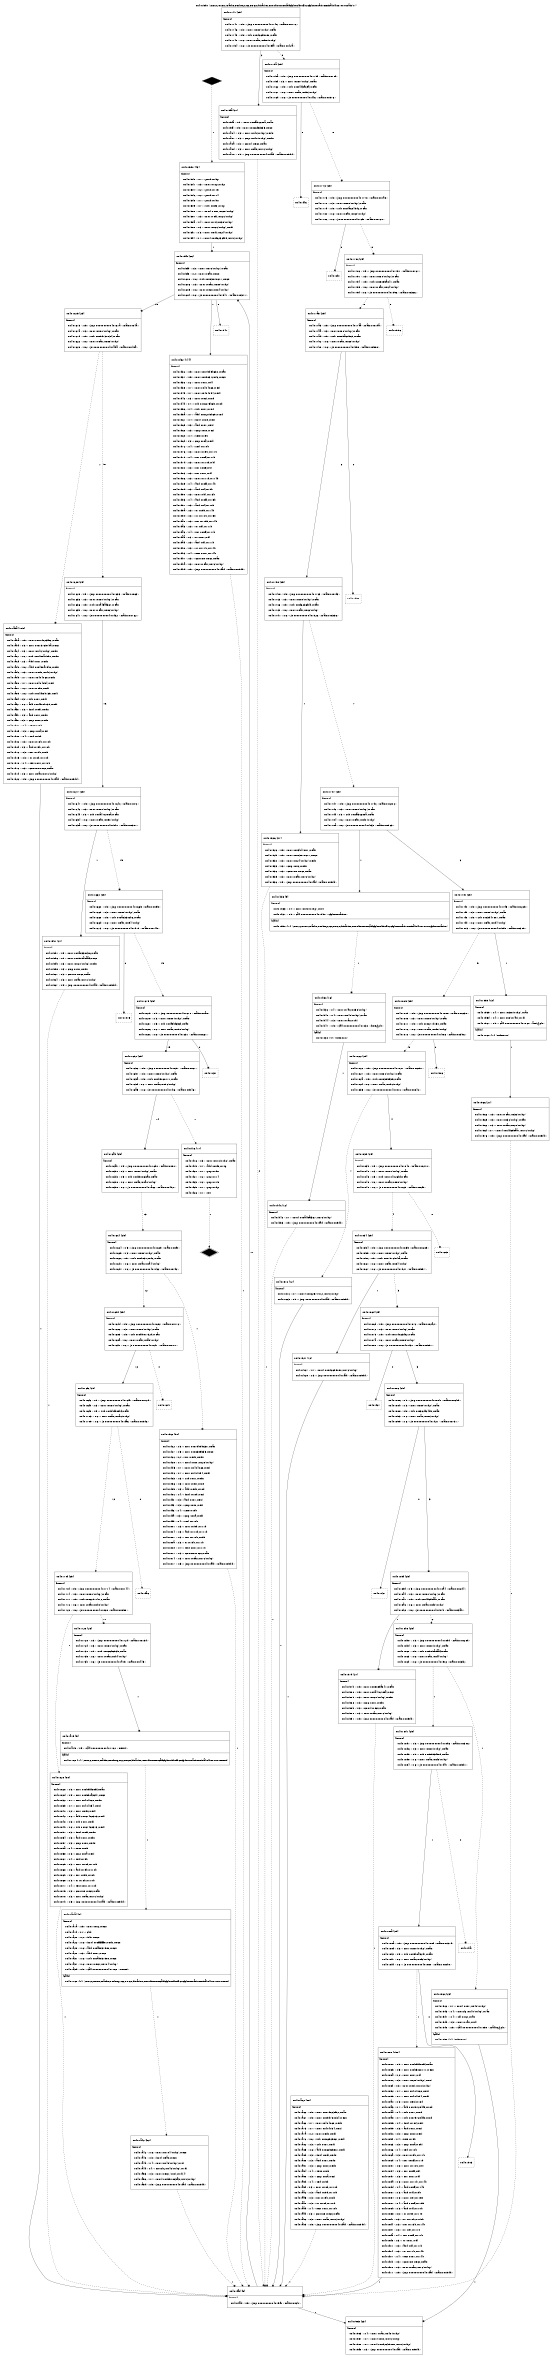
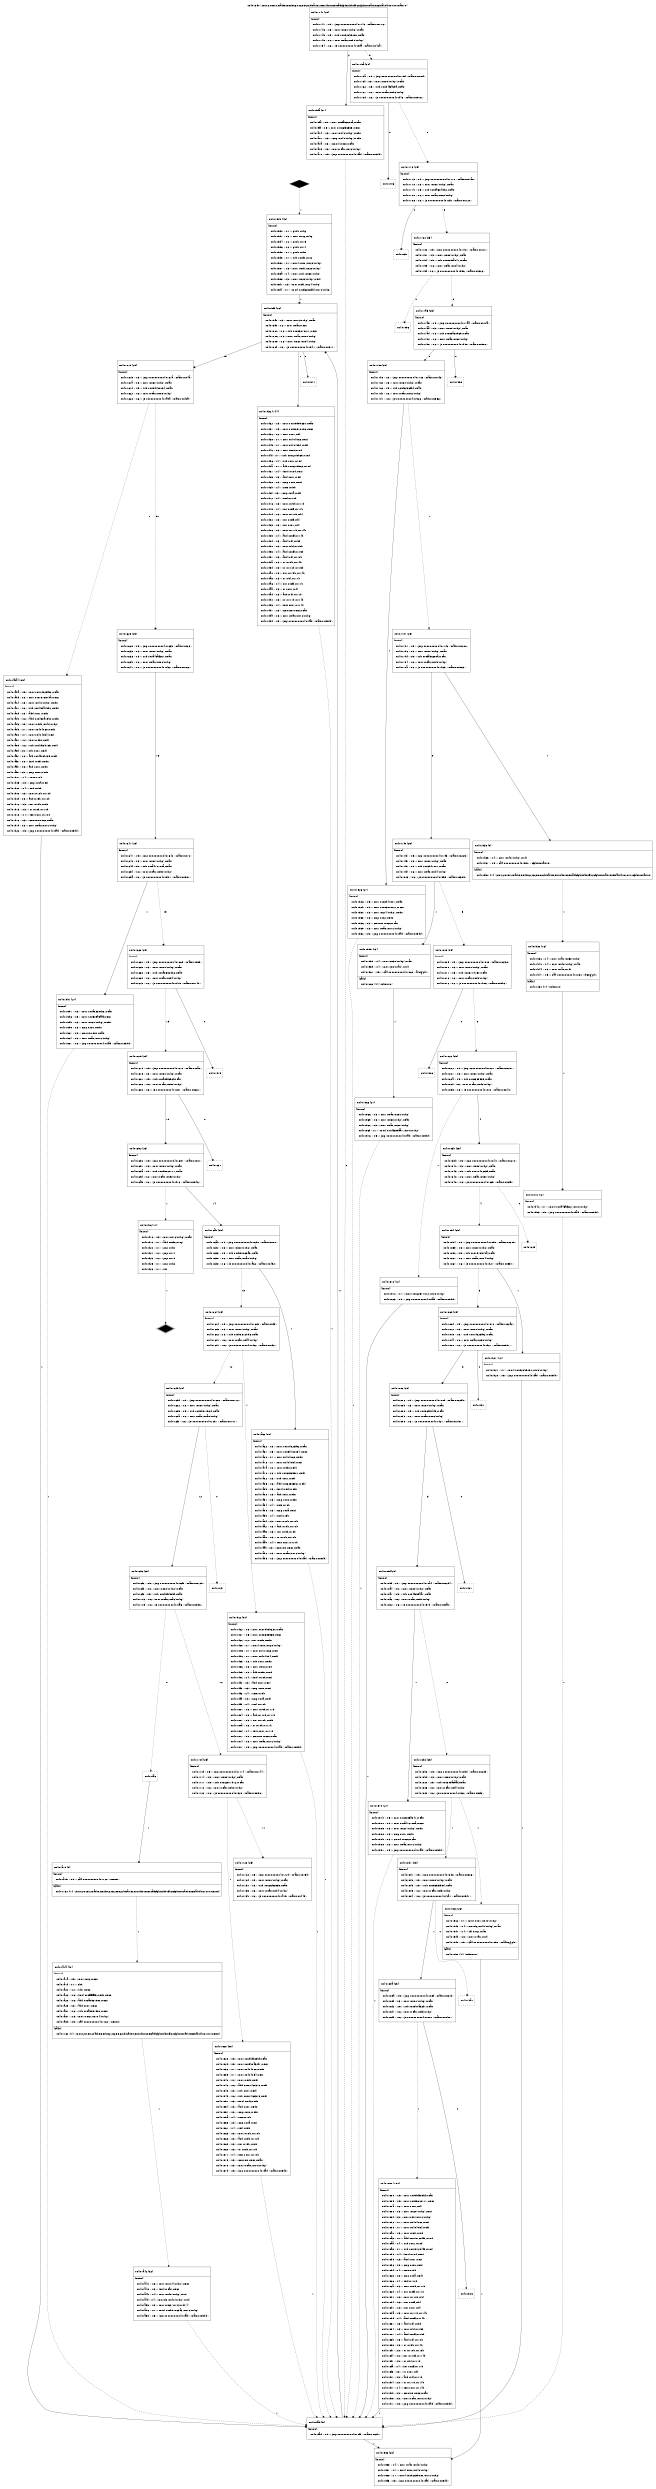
none -> (290, 1345)
(129, 1698) -> (144, 1821)
